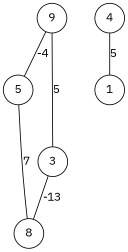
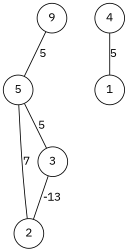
(43, 54) -> (43, 54)
(52, 90) -> (35, 126)
(29, 233) -> (29, 233)
